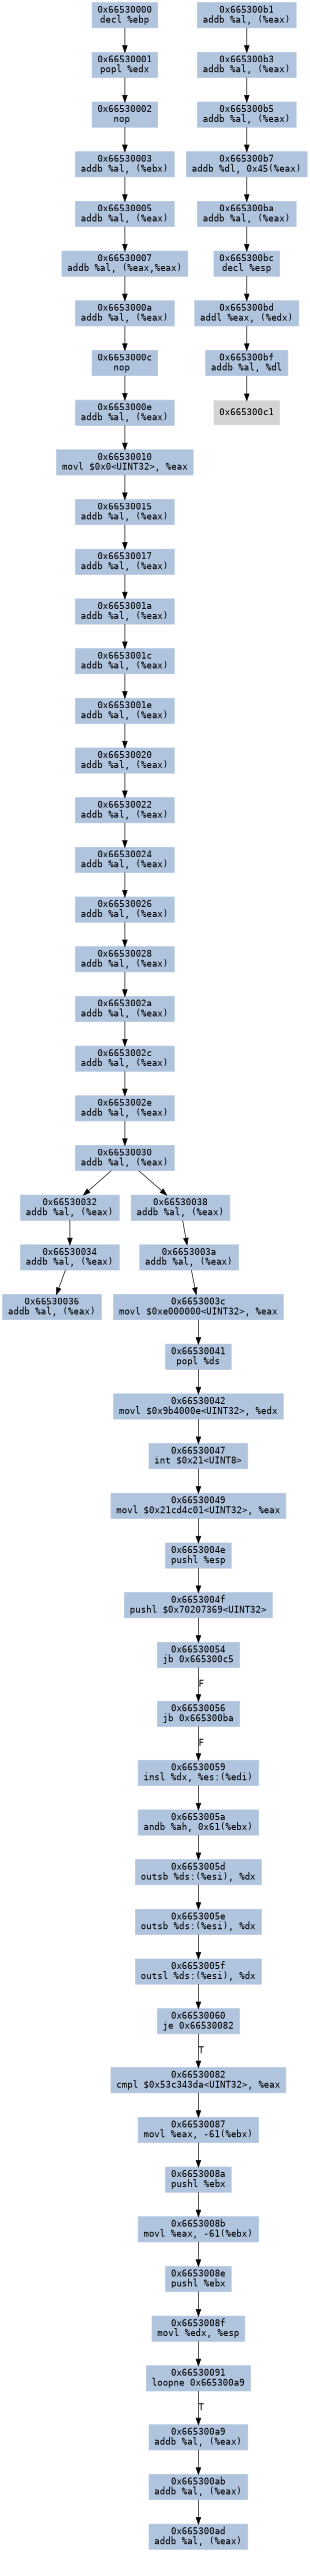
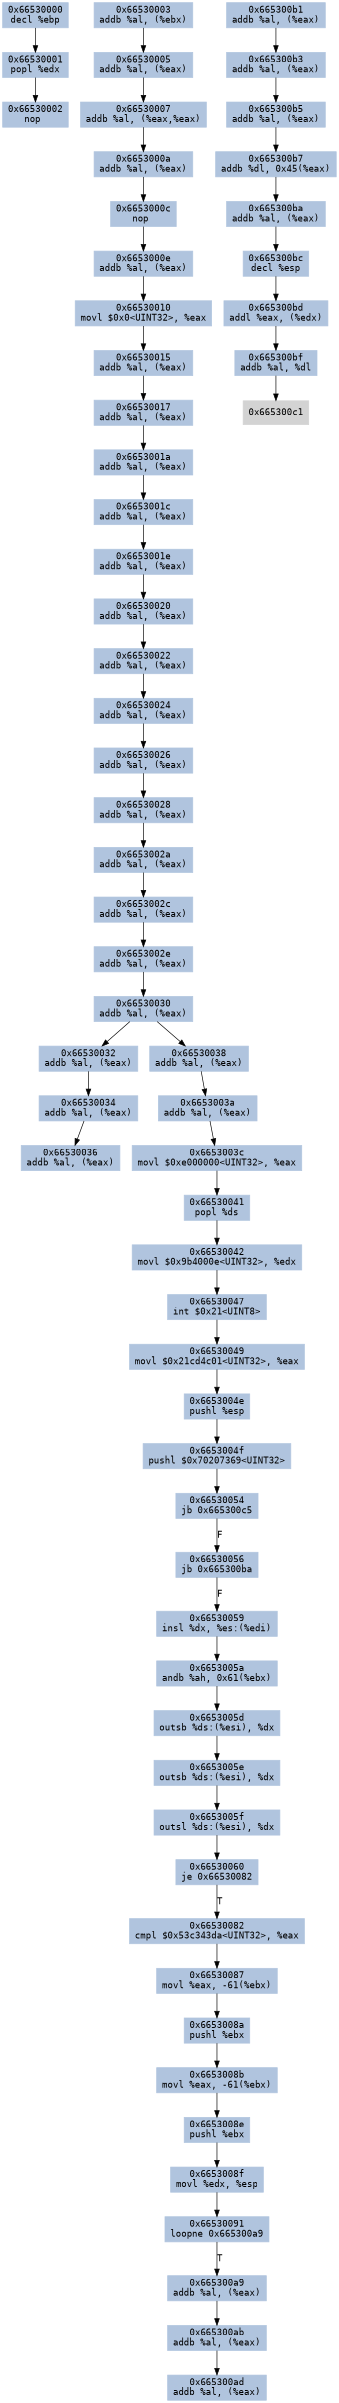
(125, 136) -> none
